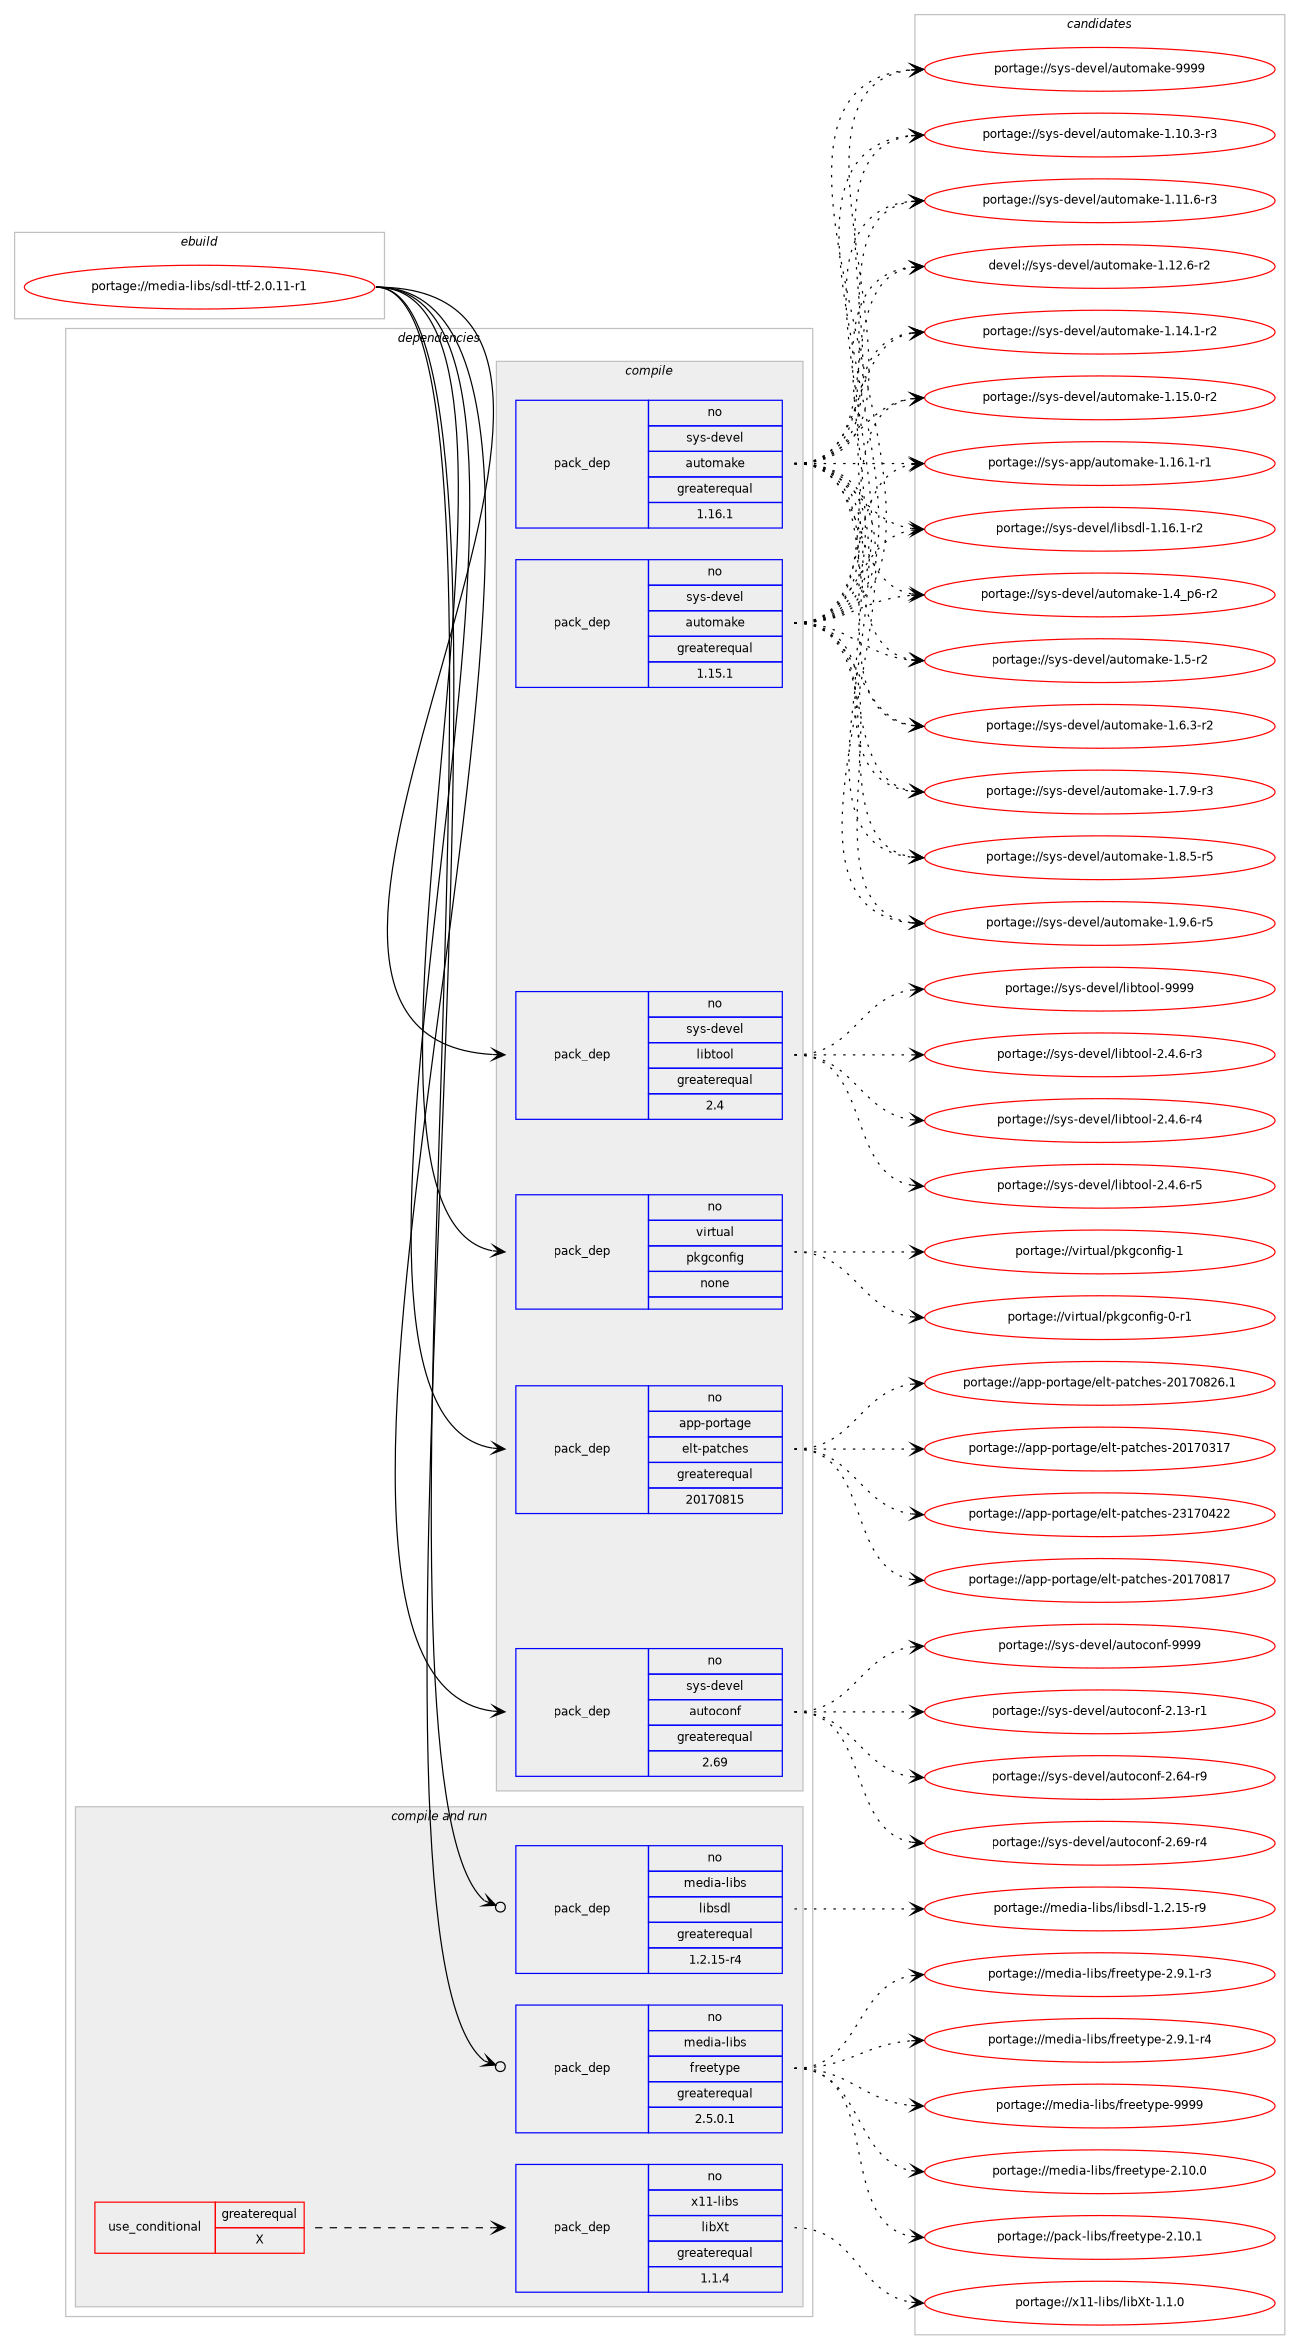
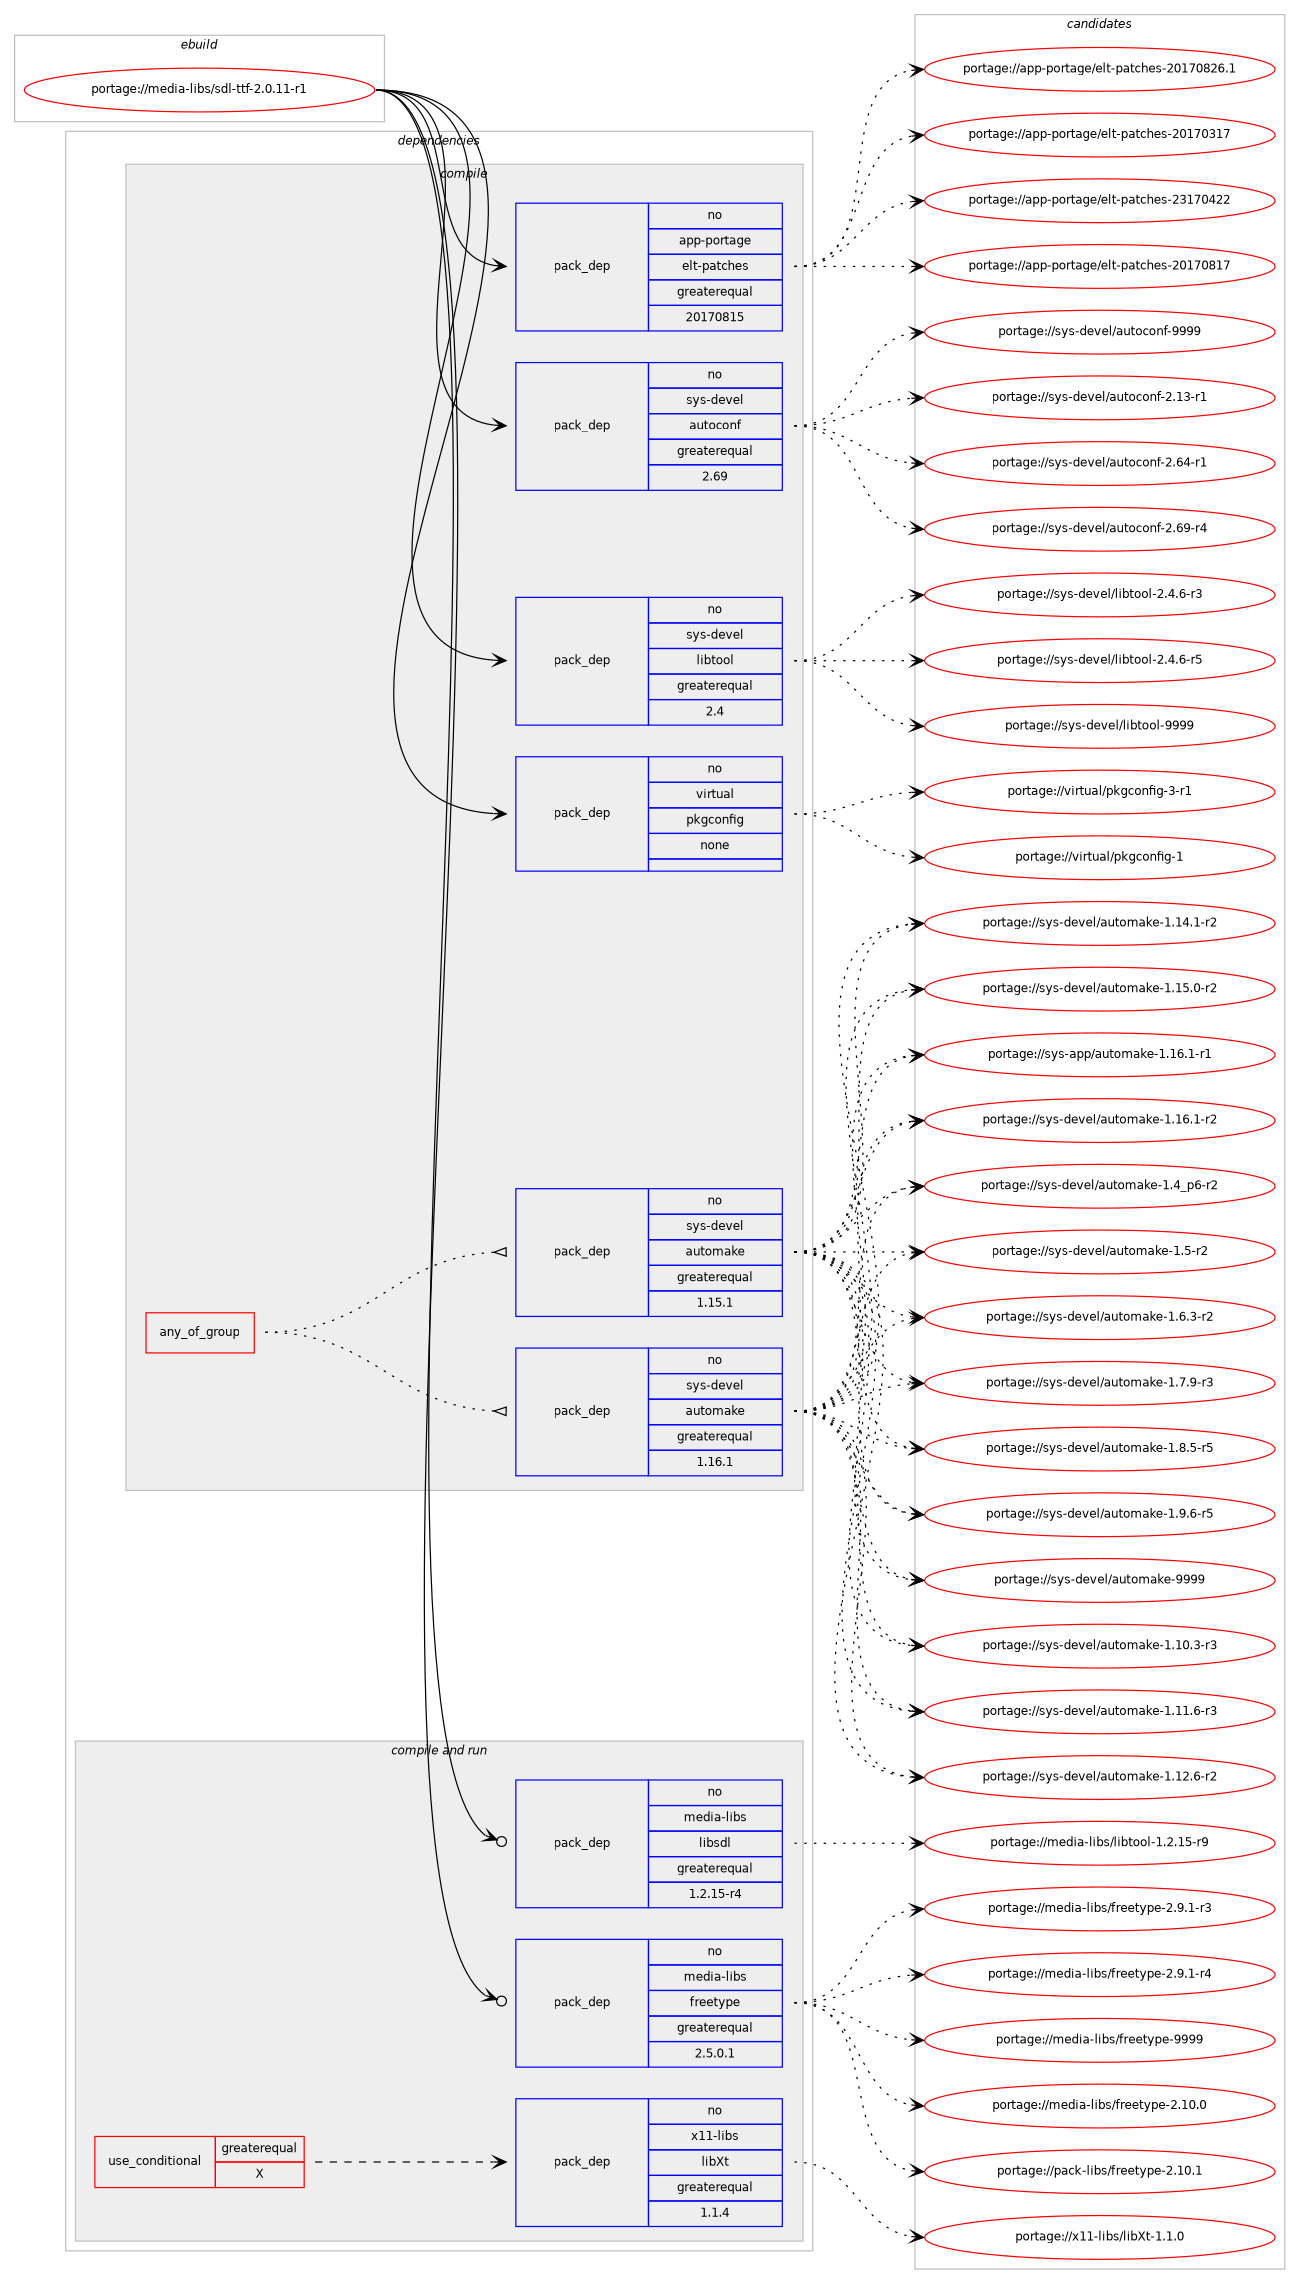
(1100, 266) -> (1100, 1778)
(1100, 529) -> (1100, 1121)
(1100, 1121) -> none
(1100, 1318) -> (1100, 792)
none -> (200, 1332)
(1100, 1778) -> (1100, 464)
(1100, 1909) -> (1100, 1843)
